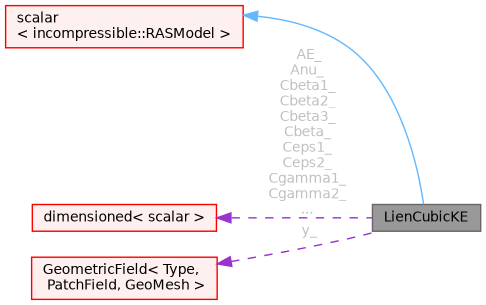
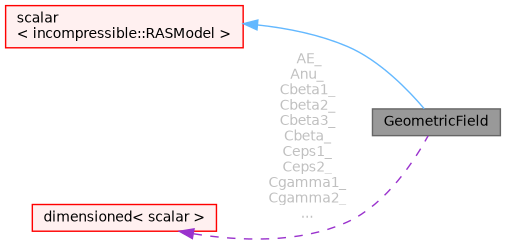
(427, 218) -> (436, 122)
(124, 278) -> none
